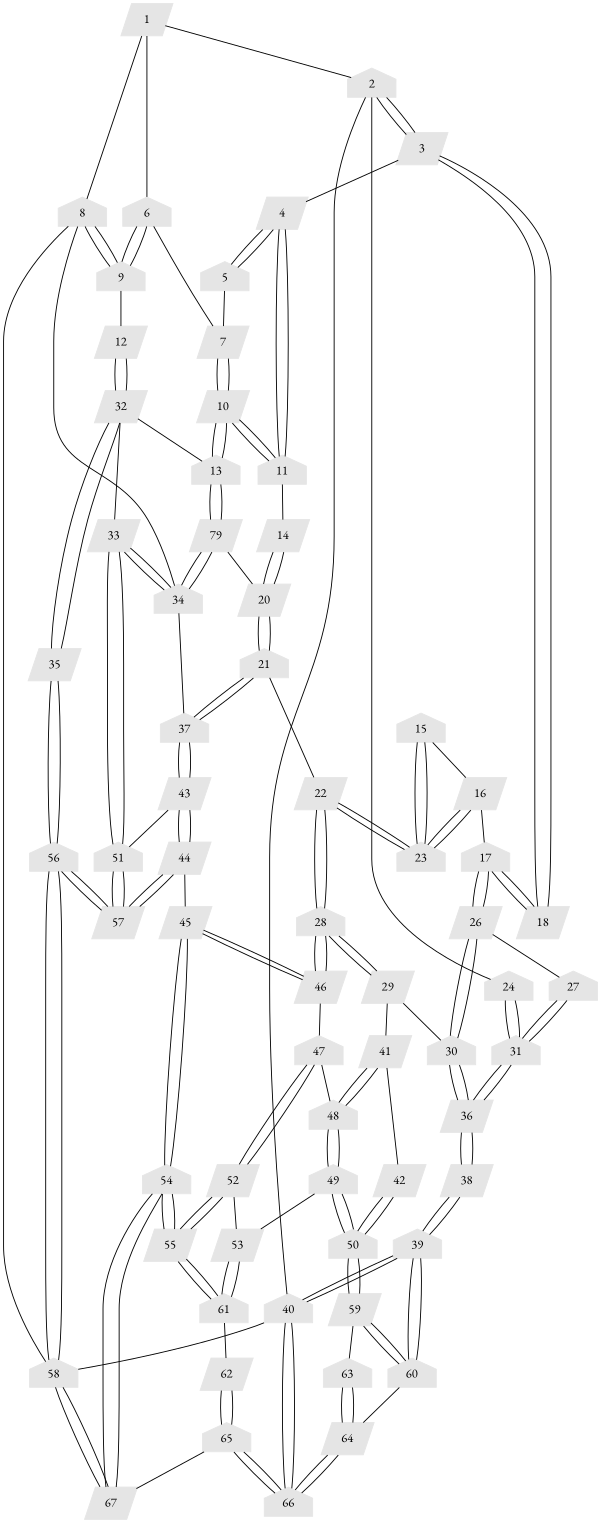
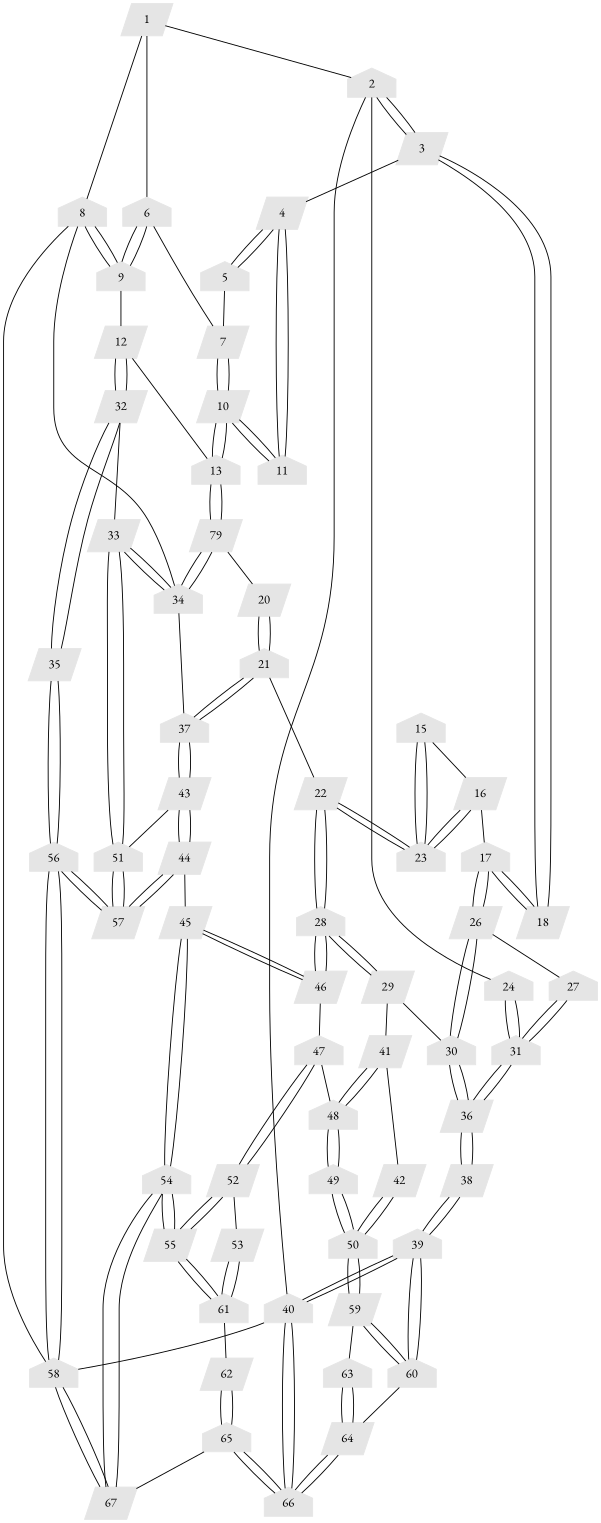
(170, 440) -> (170, 409)
(283, 536) -> none
(288, 1211) -> none
